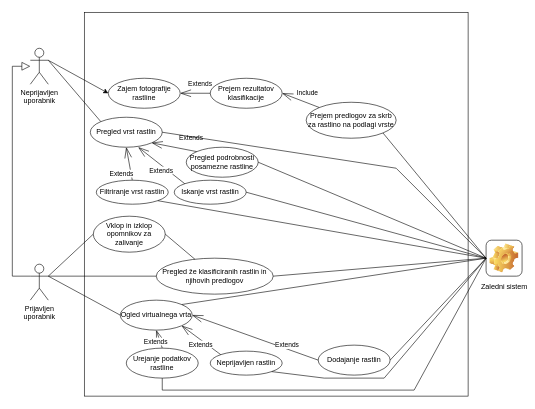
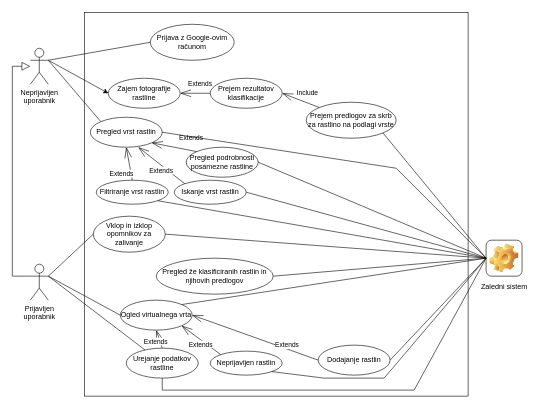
none -> (192, 42)
none -> (101, 51)
(180, 247) -> (319, 246)
(103, 276) -> (98, 314)
